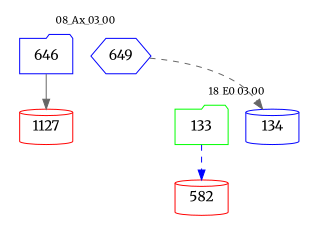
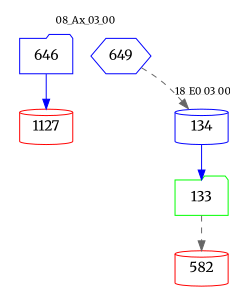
(46, 87) -> (46, 87)
none -> (202, 157)
(202, 157) -> (202, 228)
